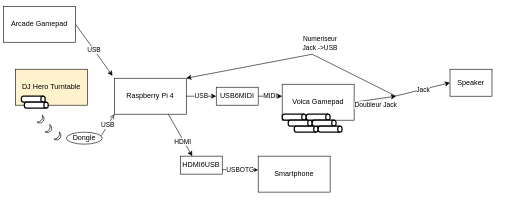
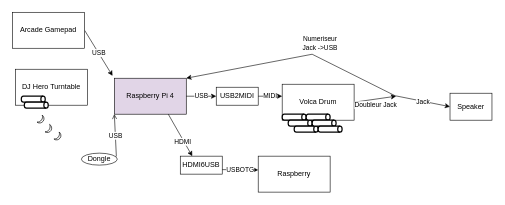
(40, 24) -> (49, 30)
(471, 83) -> (471, 107)
(52, 87) -> (52, 87)
(150, 96) -> (150, 96)
(237, 96) -> (237, 96)
(318, 102) -> (318, 102)
(84, 138) -> (99, 159)
(294, 174) -> (294, 174)
